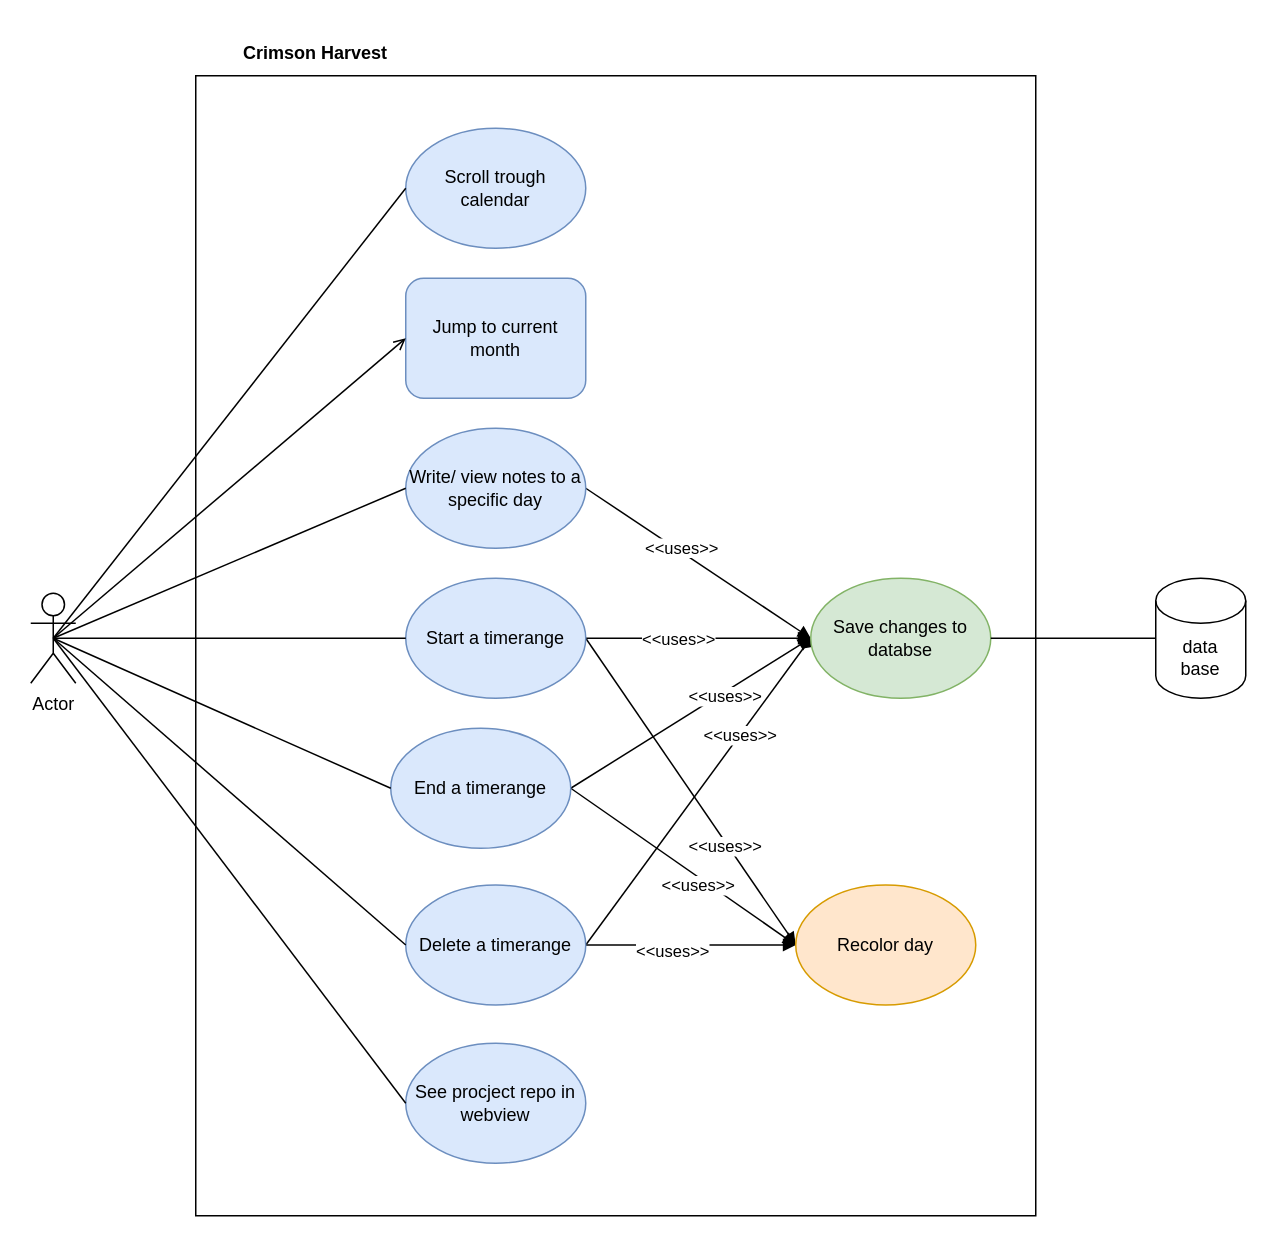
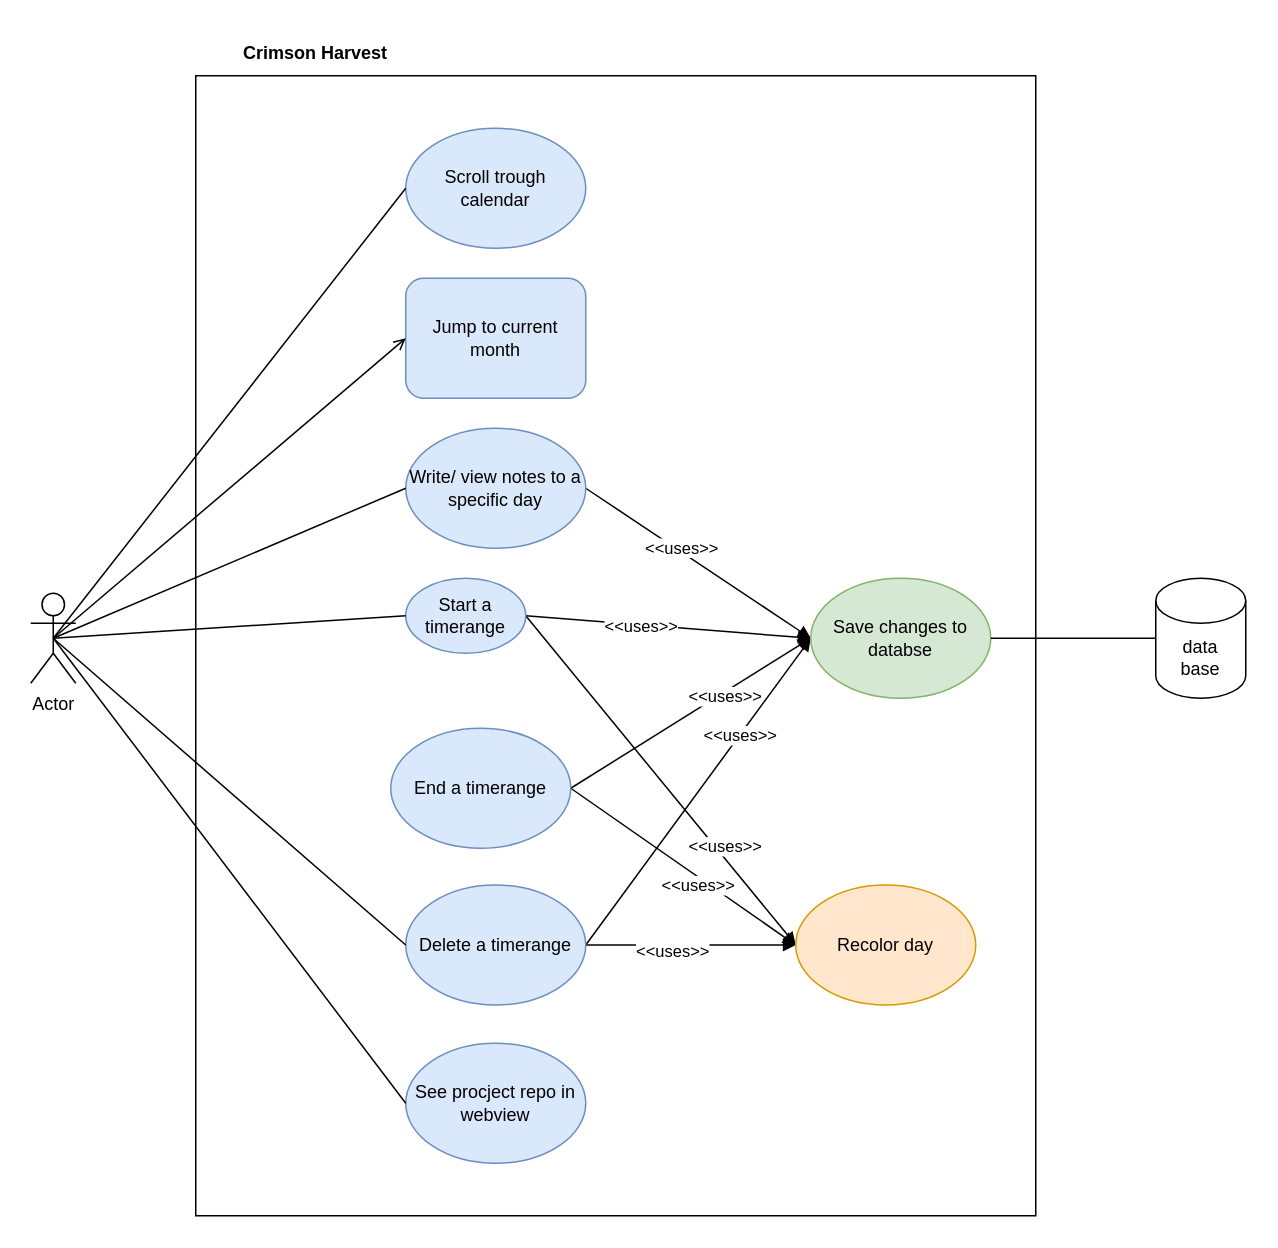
(496, 638) -> (466, 616)
(803, 649) -> (802, 650)
(227, 715) -> none
